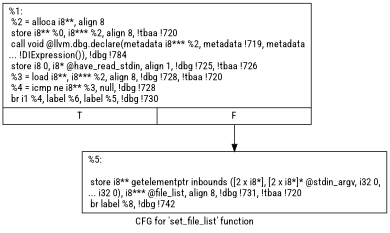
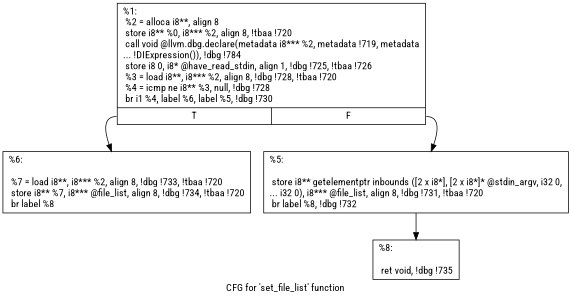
none -> (127, 182)
(132, 204) -> (313, 204)
none -> (416, 260)
